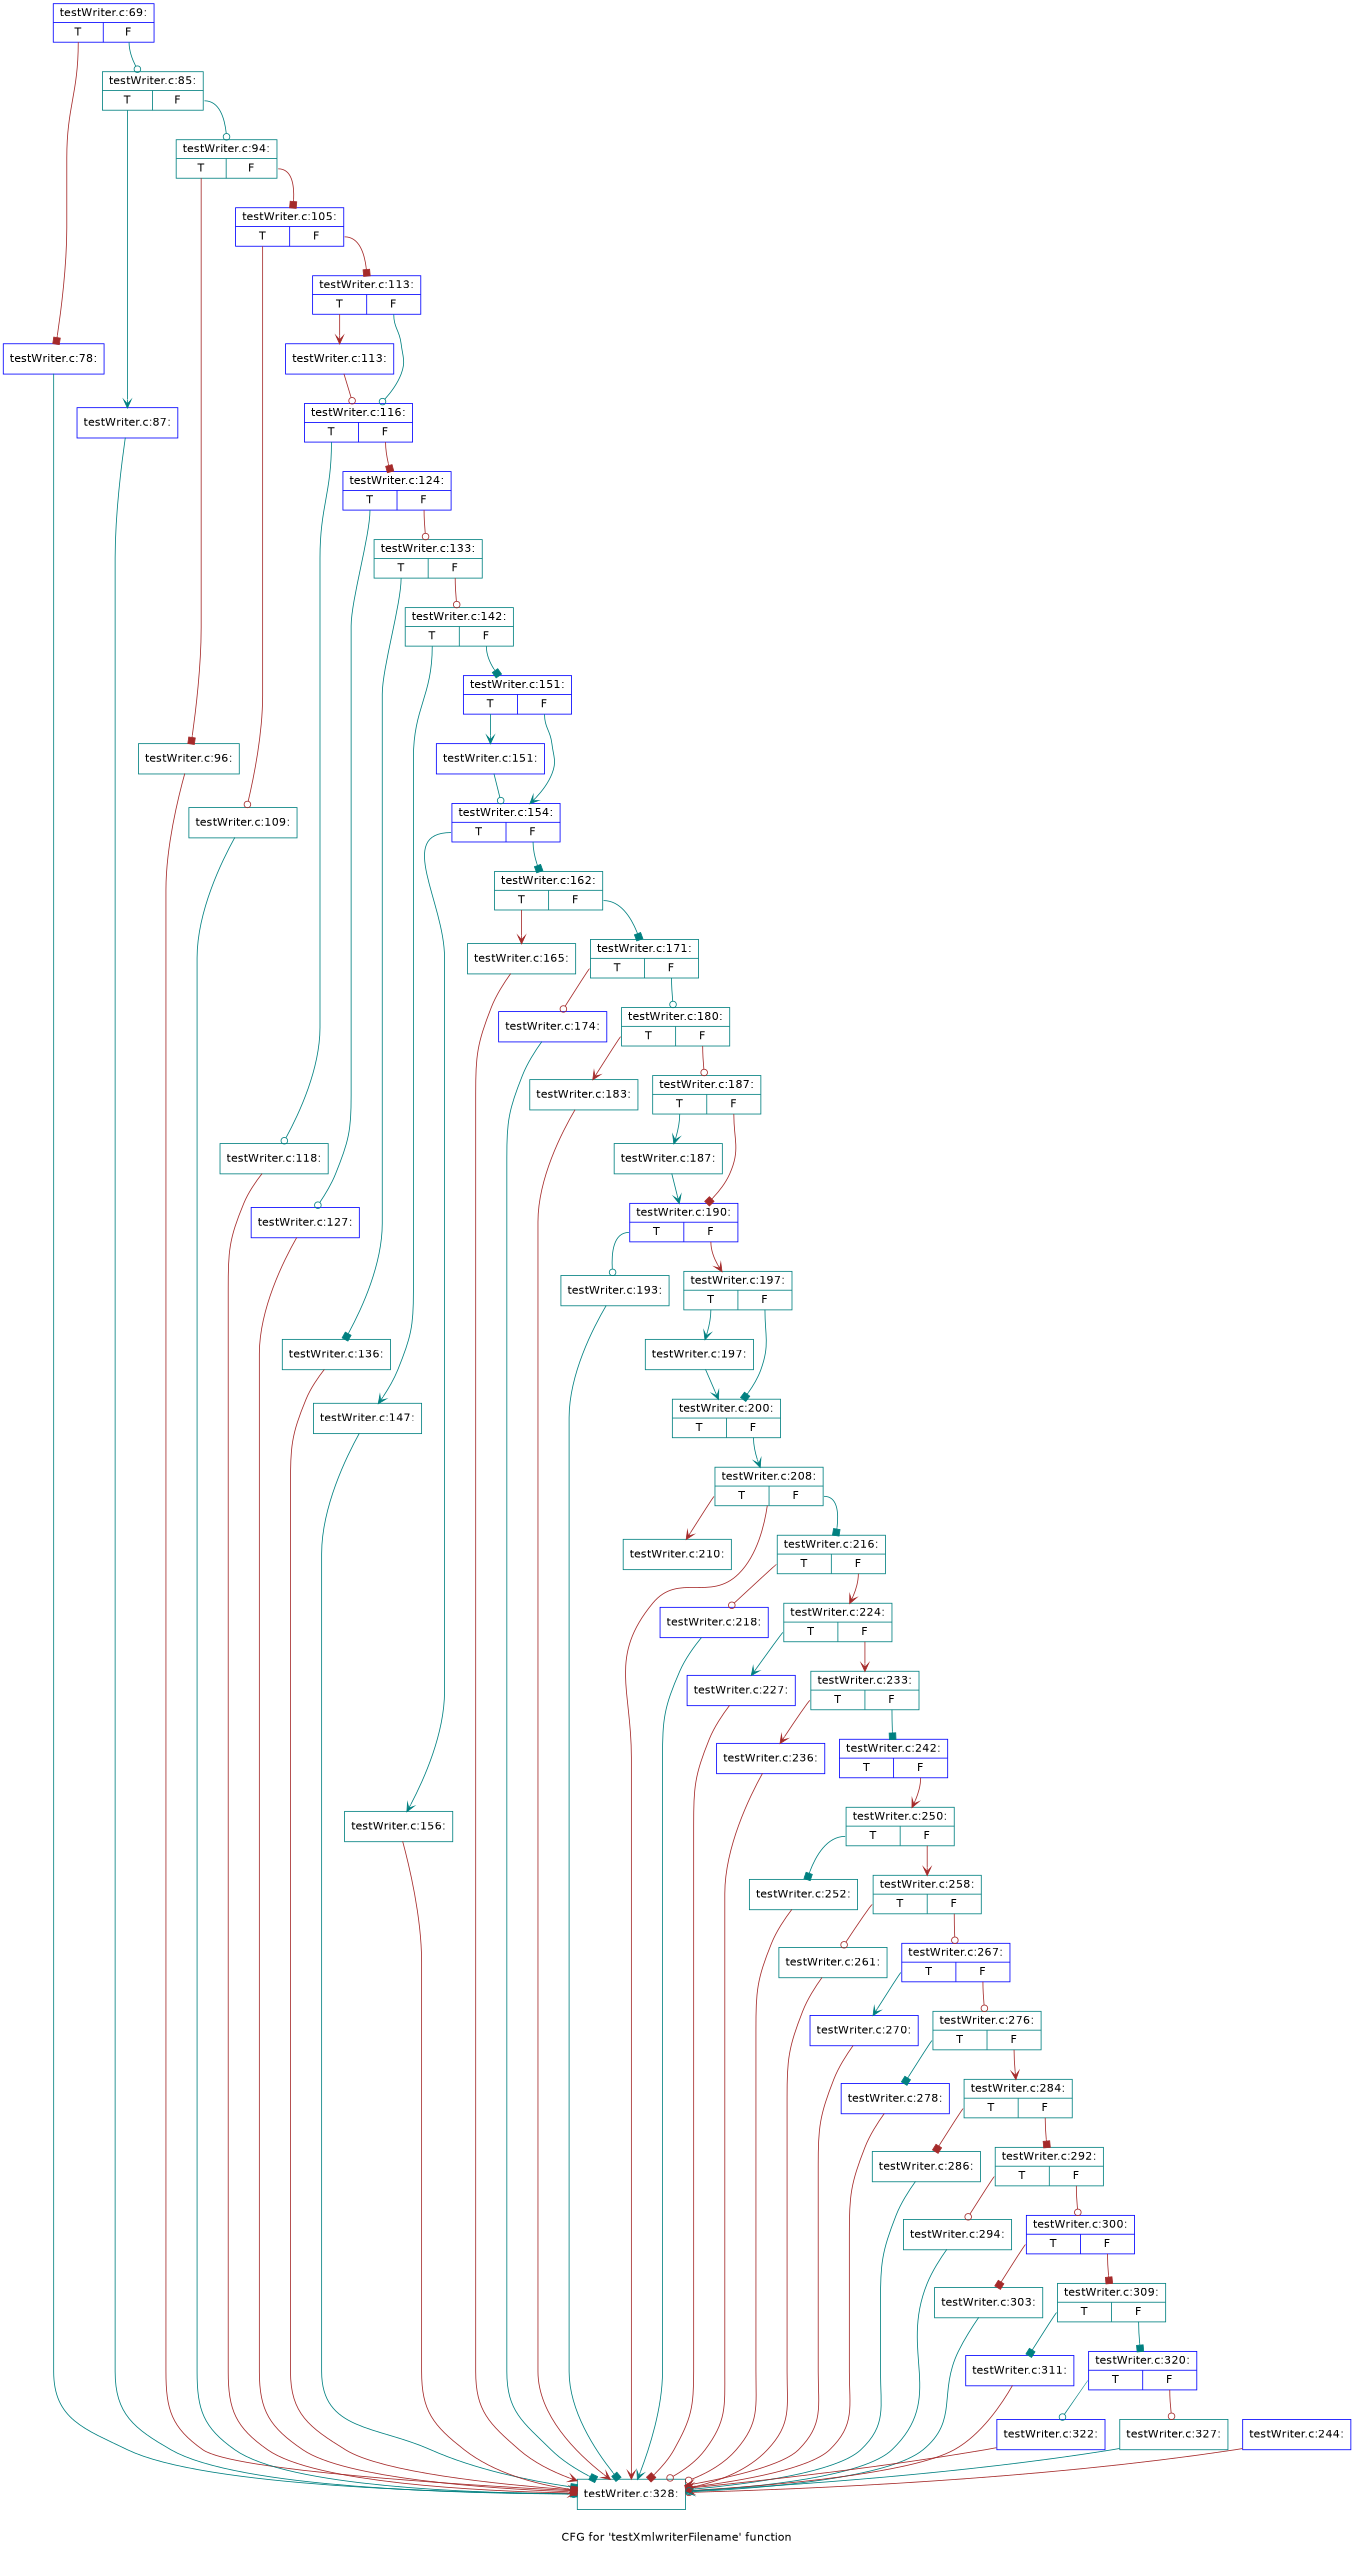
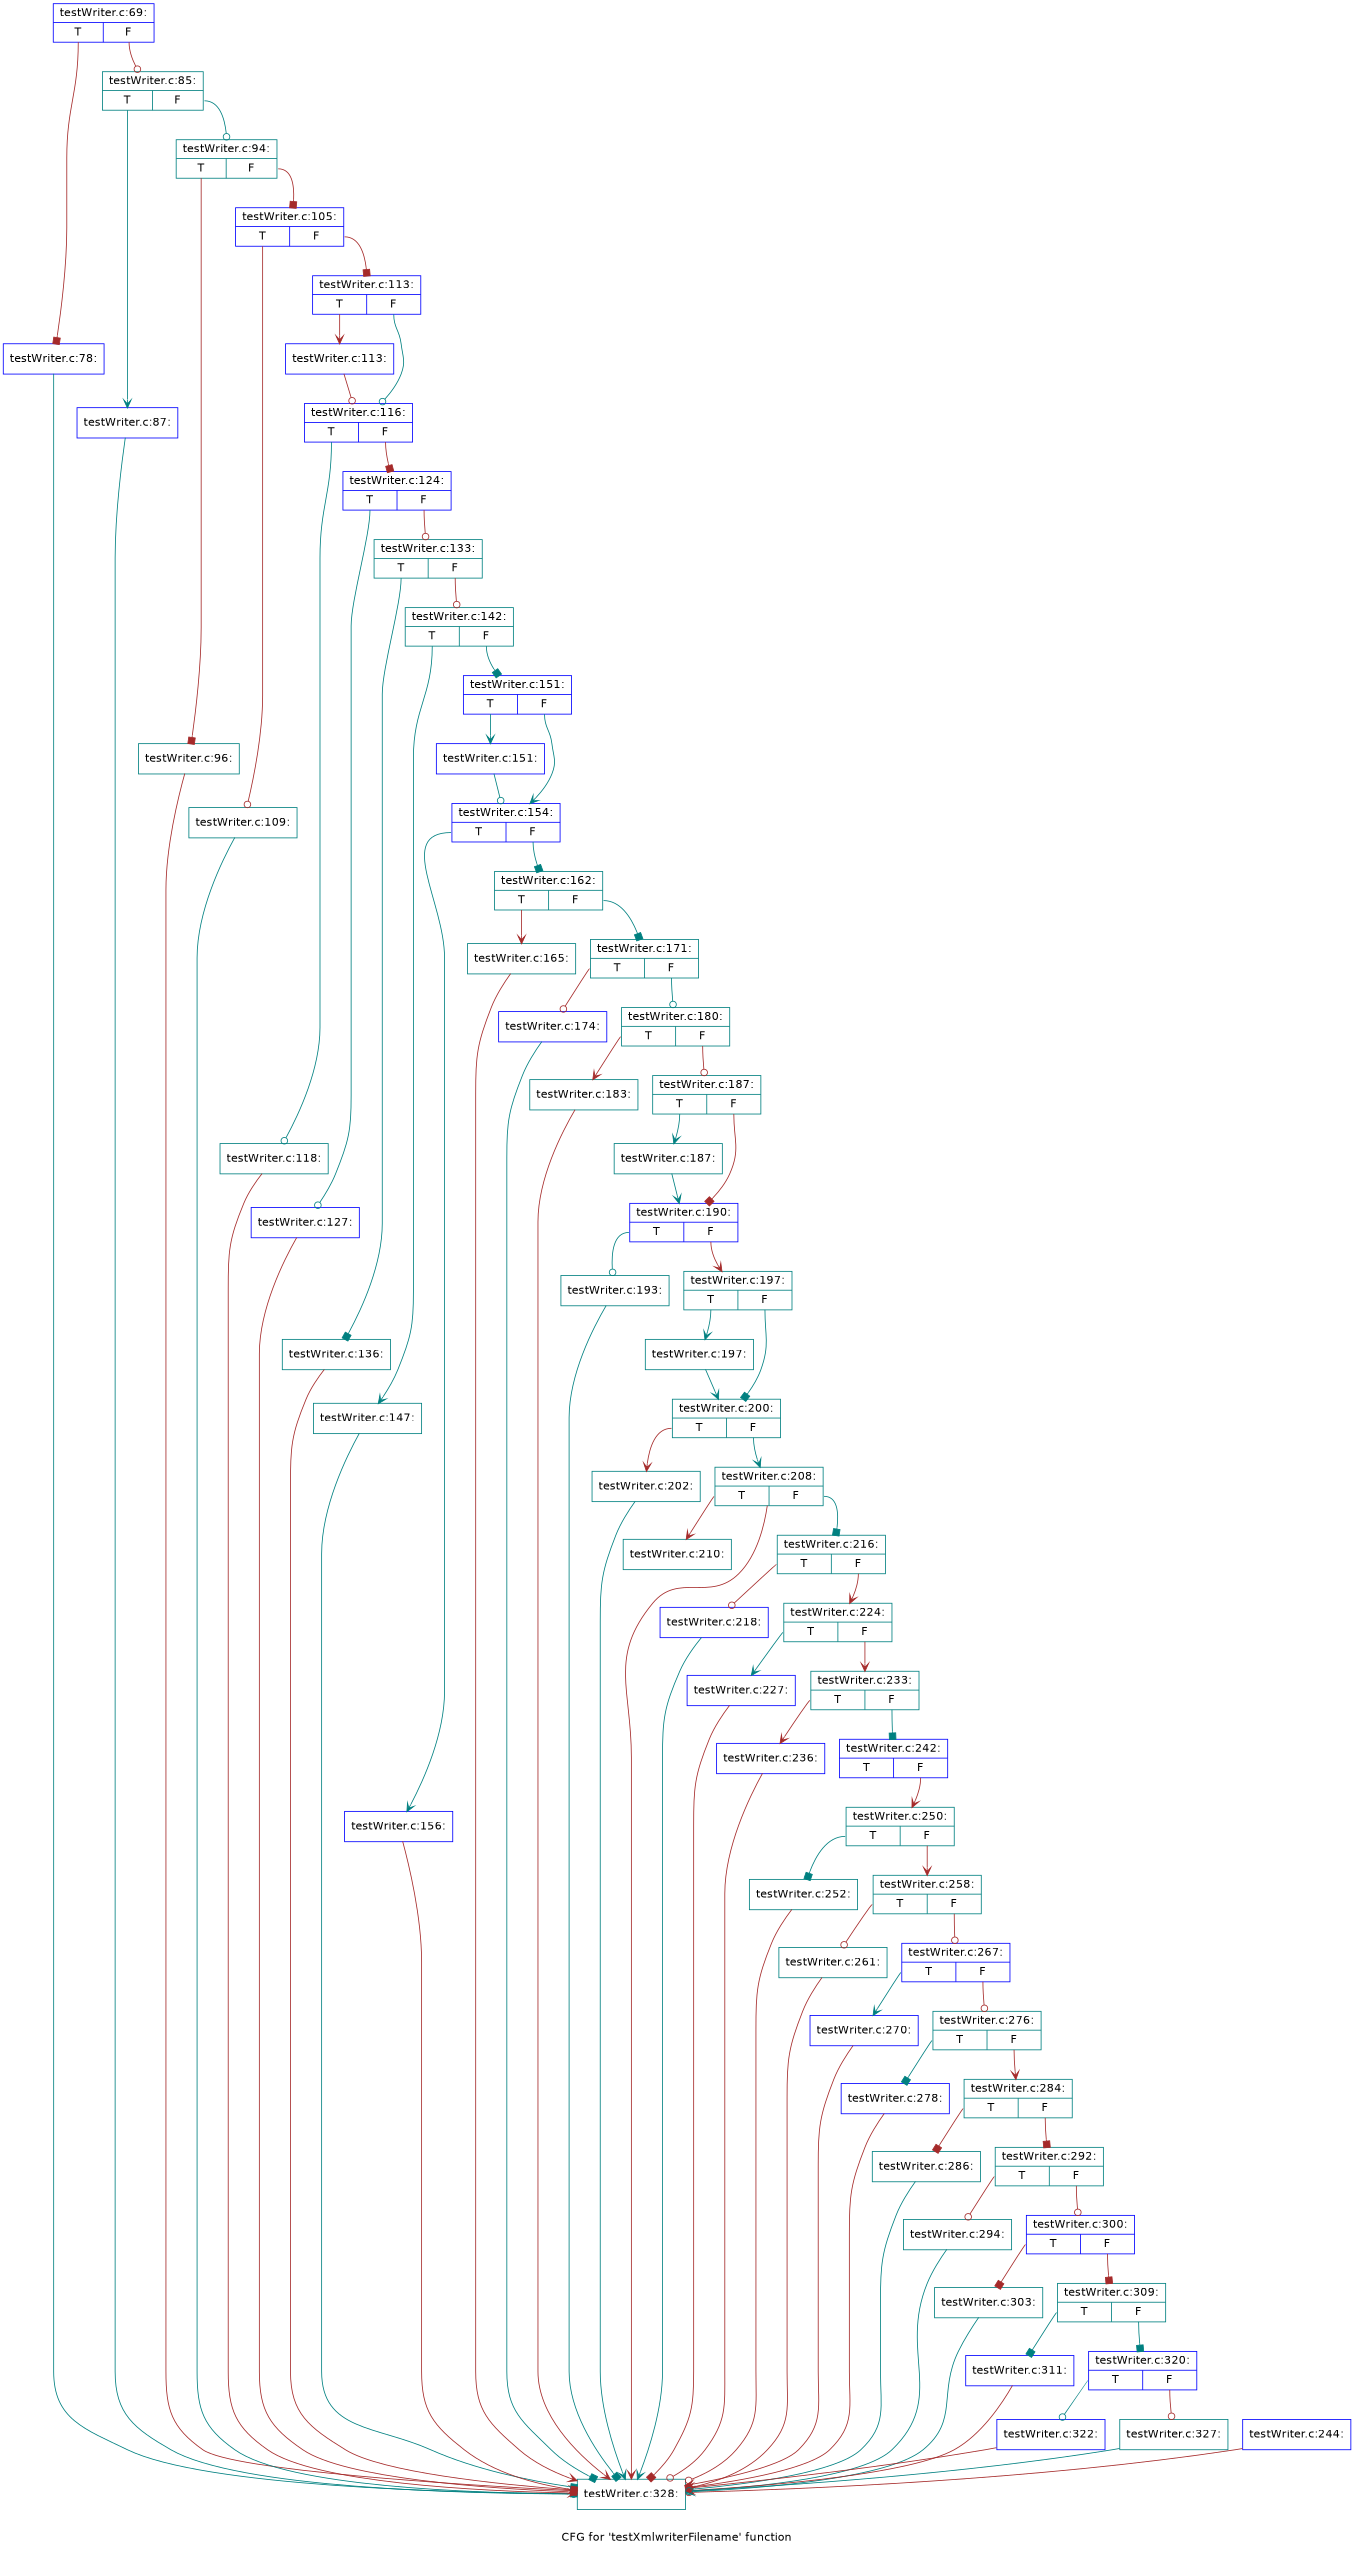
(131, 55) -> (131, 55)
none -> (646, 1486)
(399, 1827) -> (399, 1827)
